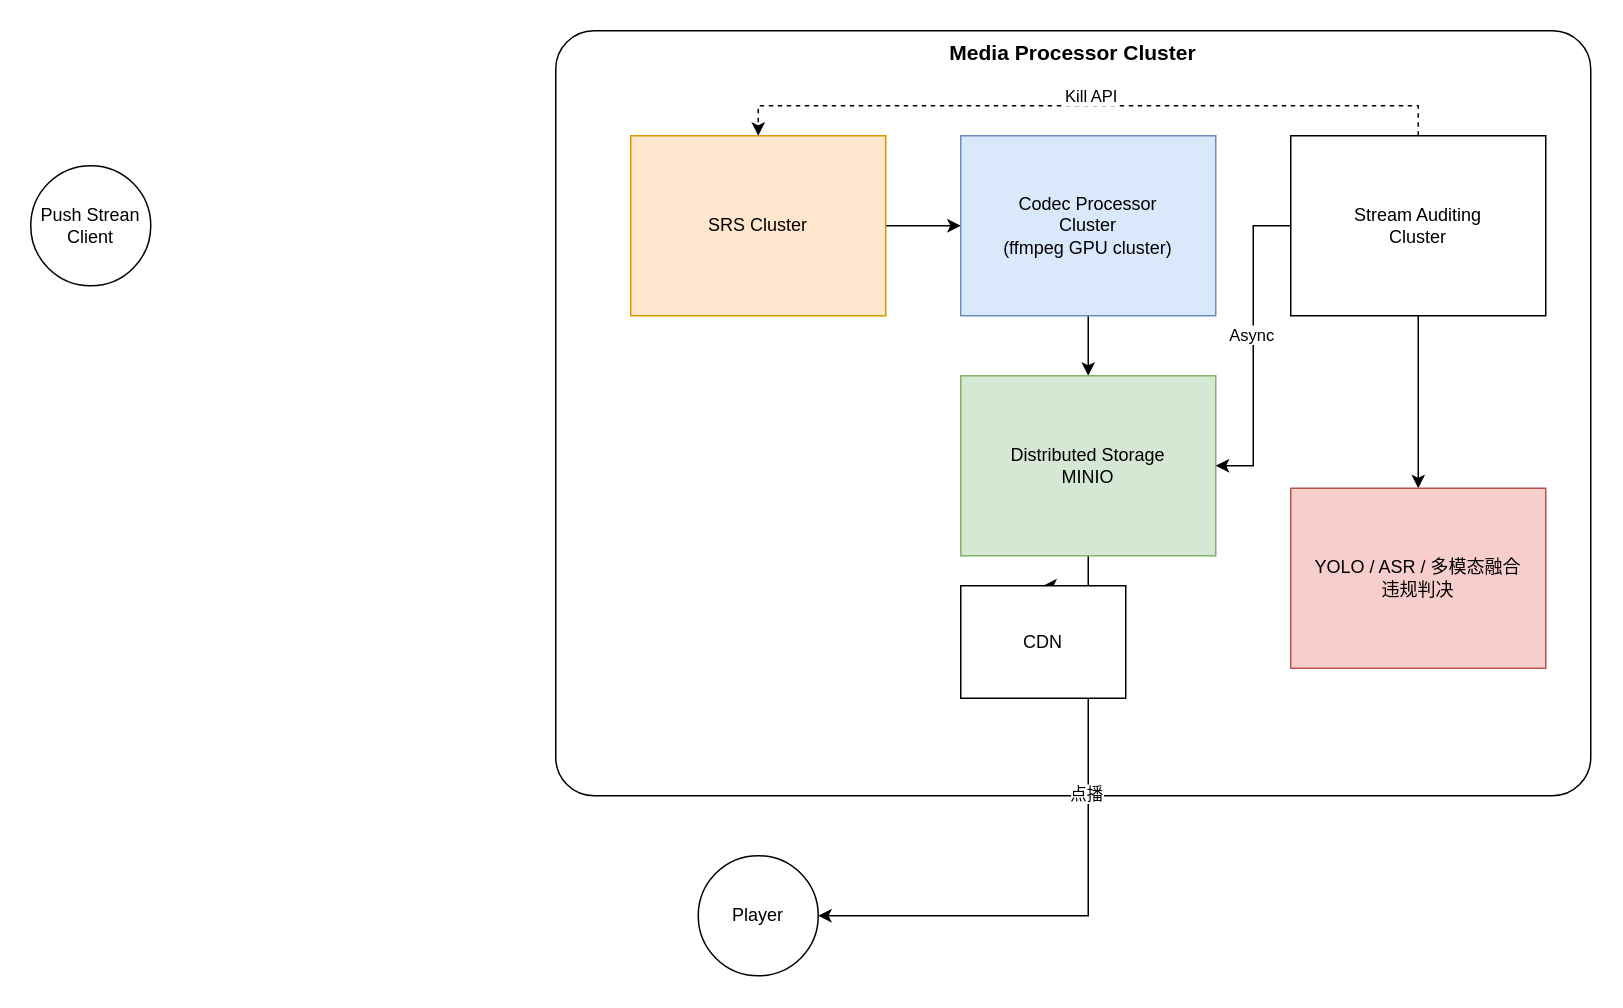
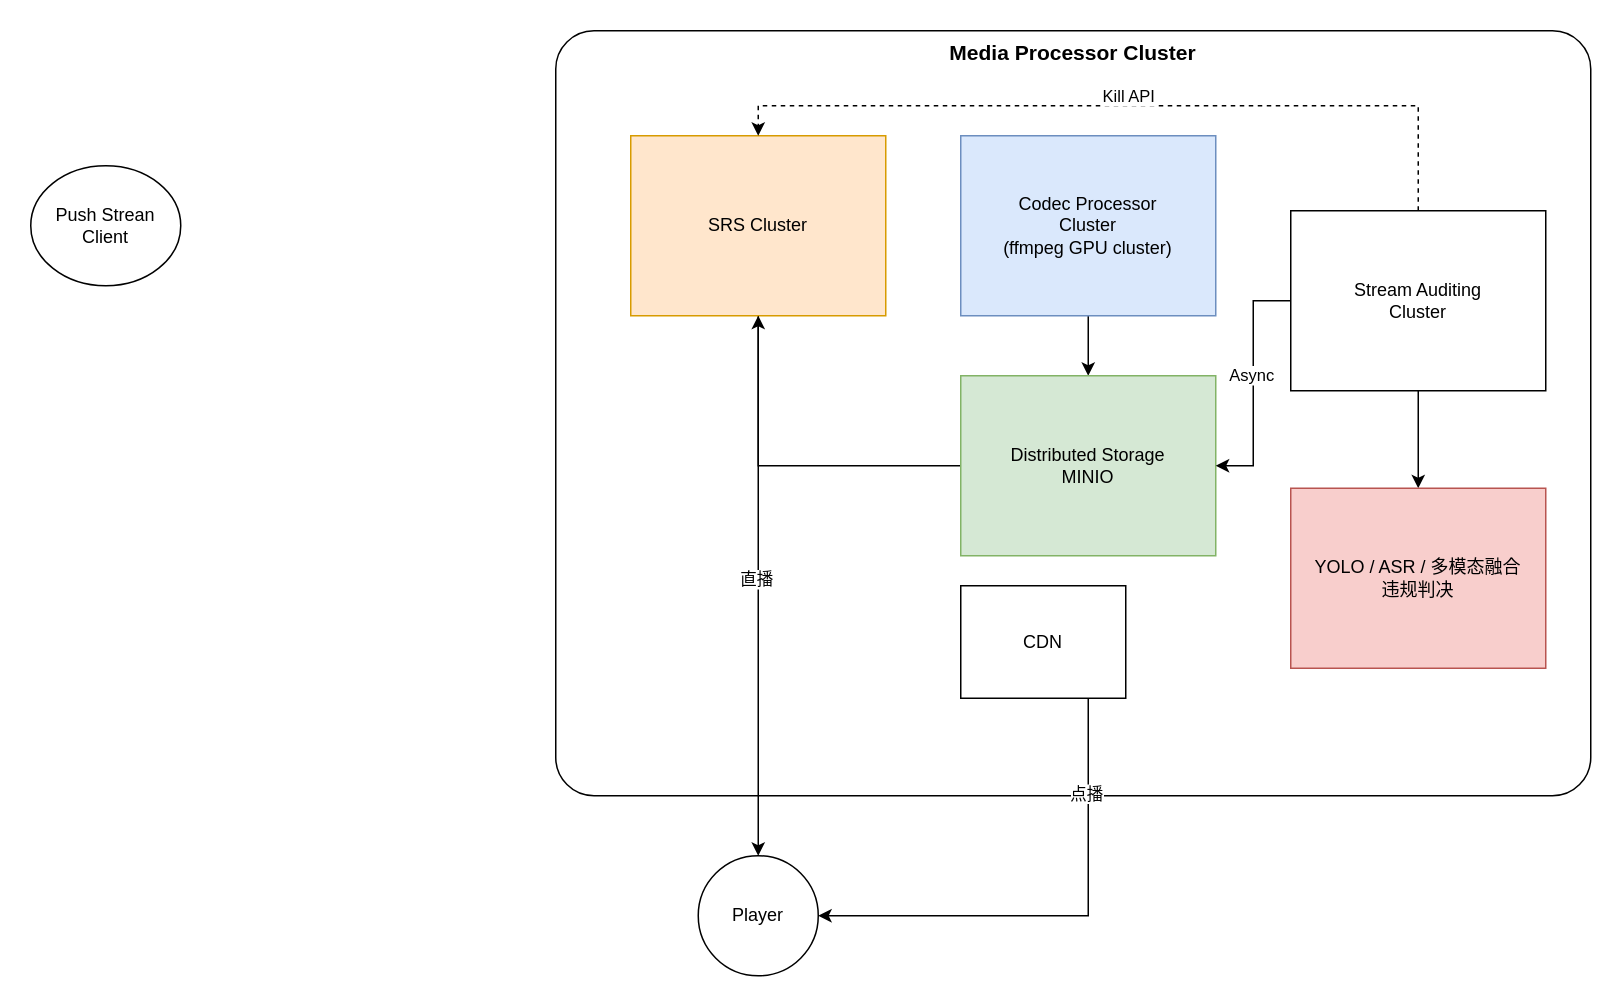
(91, 226) -> (106, 226)
(918, 226) -> none
(1418, 226) -> (1418, 301)
(1088, 572) -> (862, 466)
none -> (758, 656)
